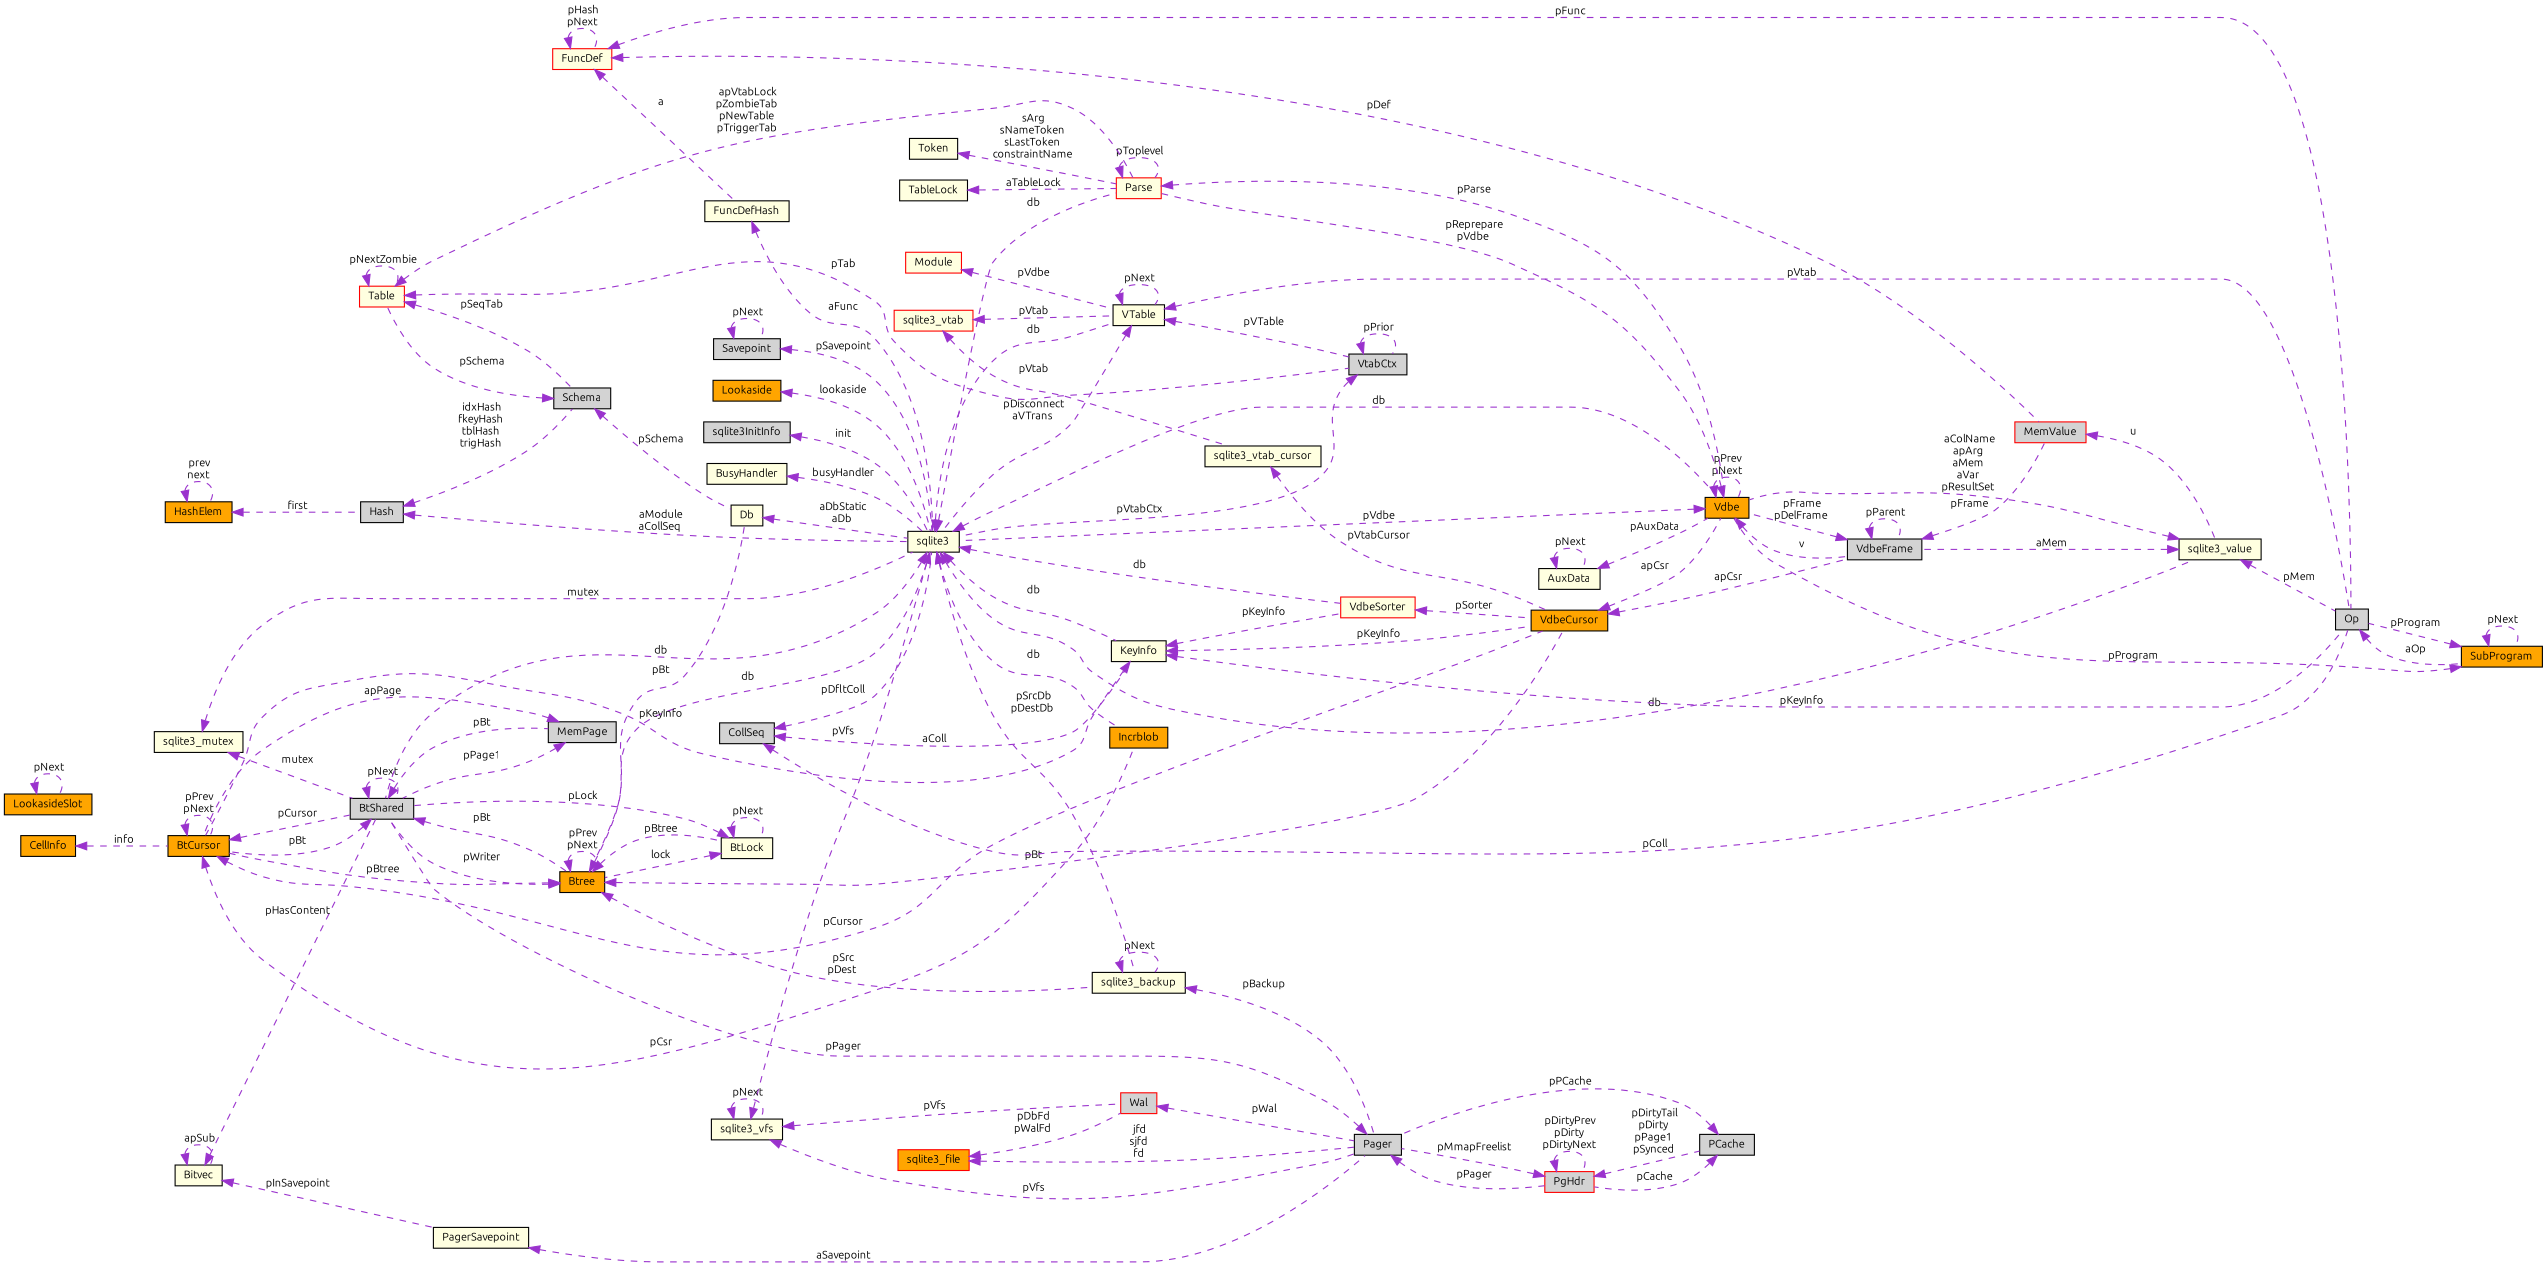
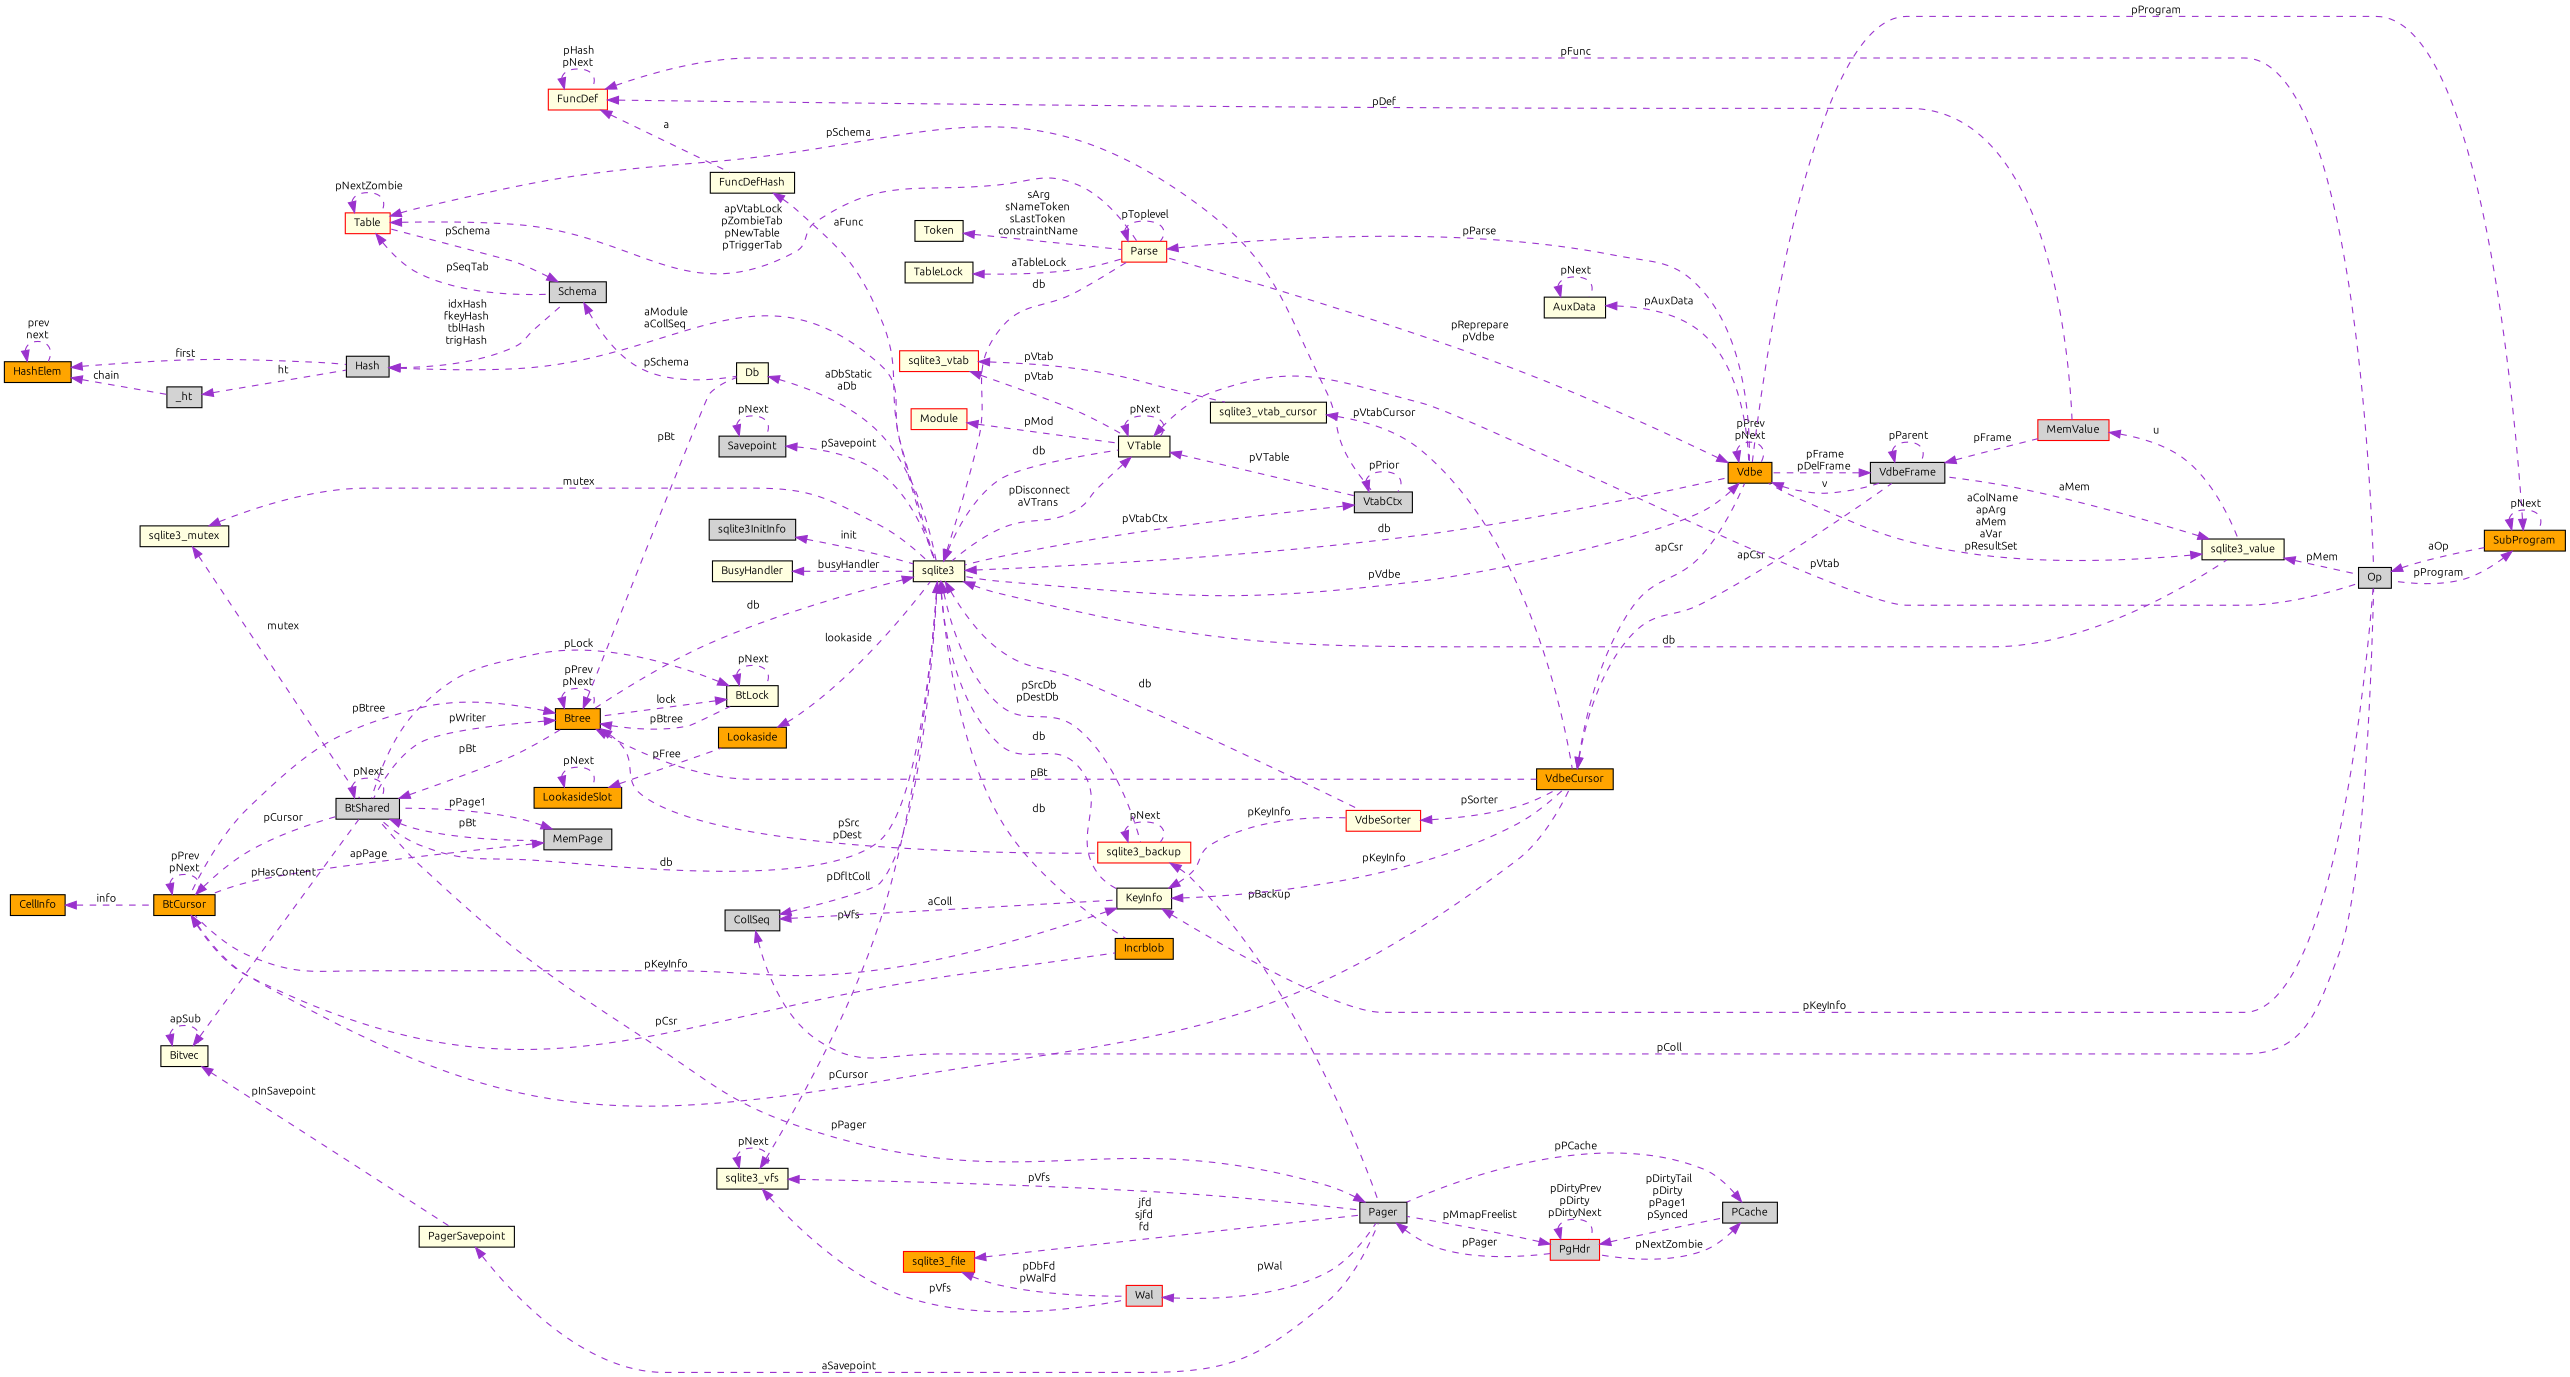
(842, 264) -> (848, 133)
(1033, 273) -> (1038, 422)
none -> (184, 397)
none -> (663, 769)
(300, 854) -> none
(1139, 983) -> (1144, 853)
(1654, 1177) -> (1668, 1245)
